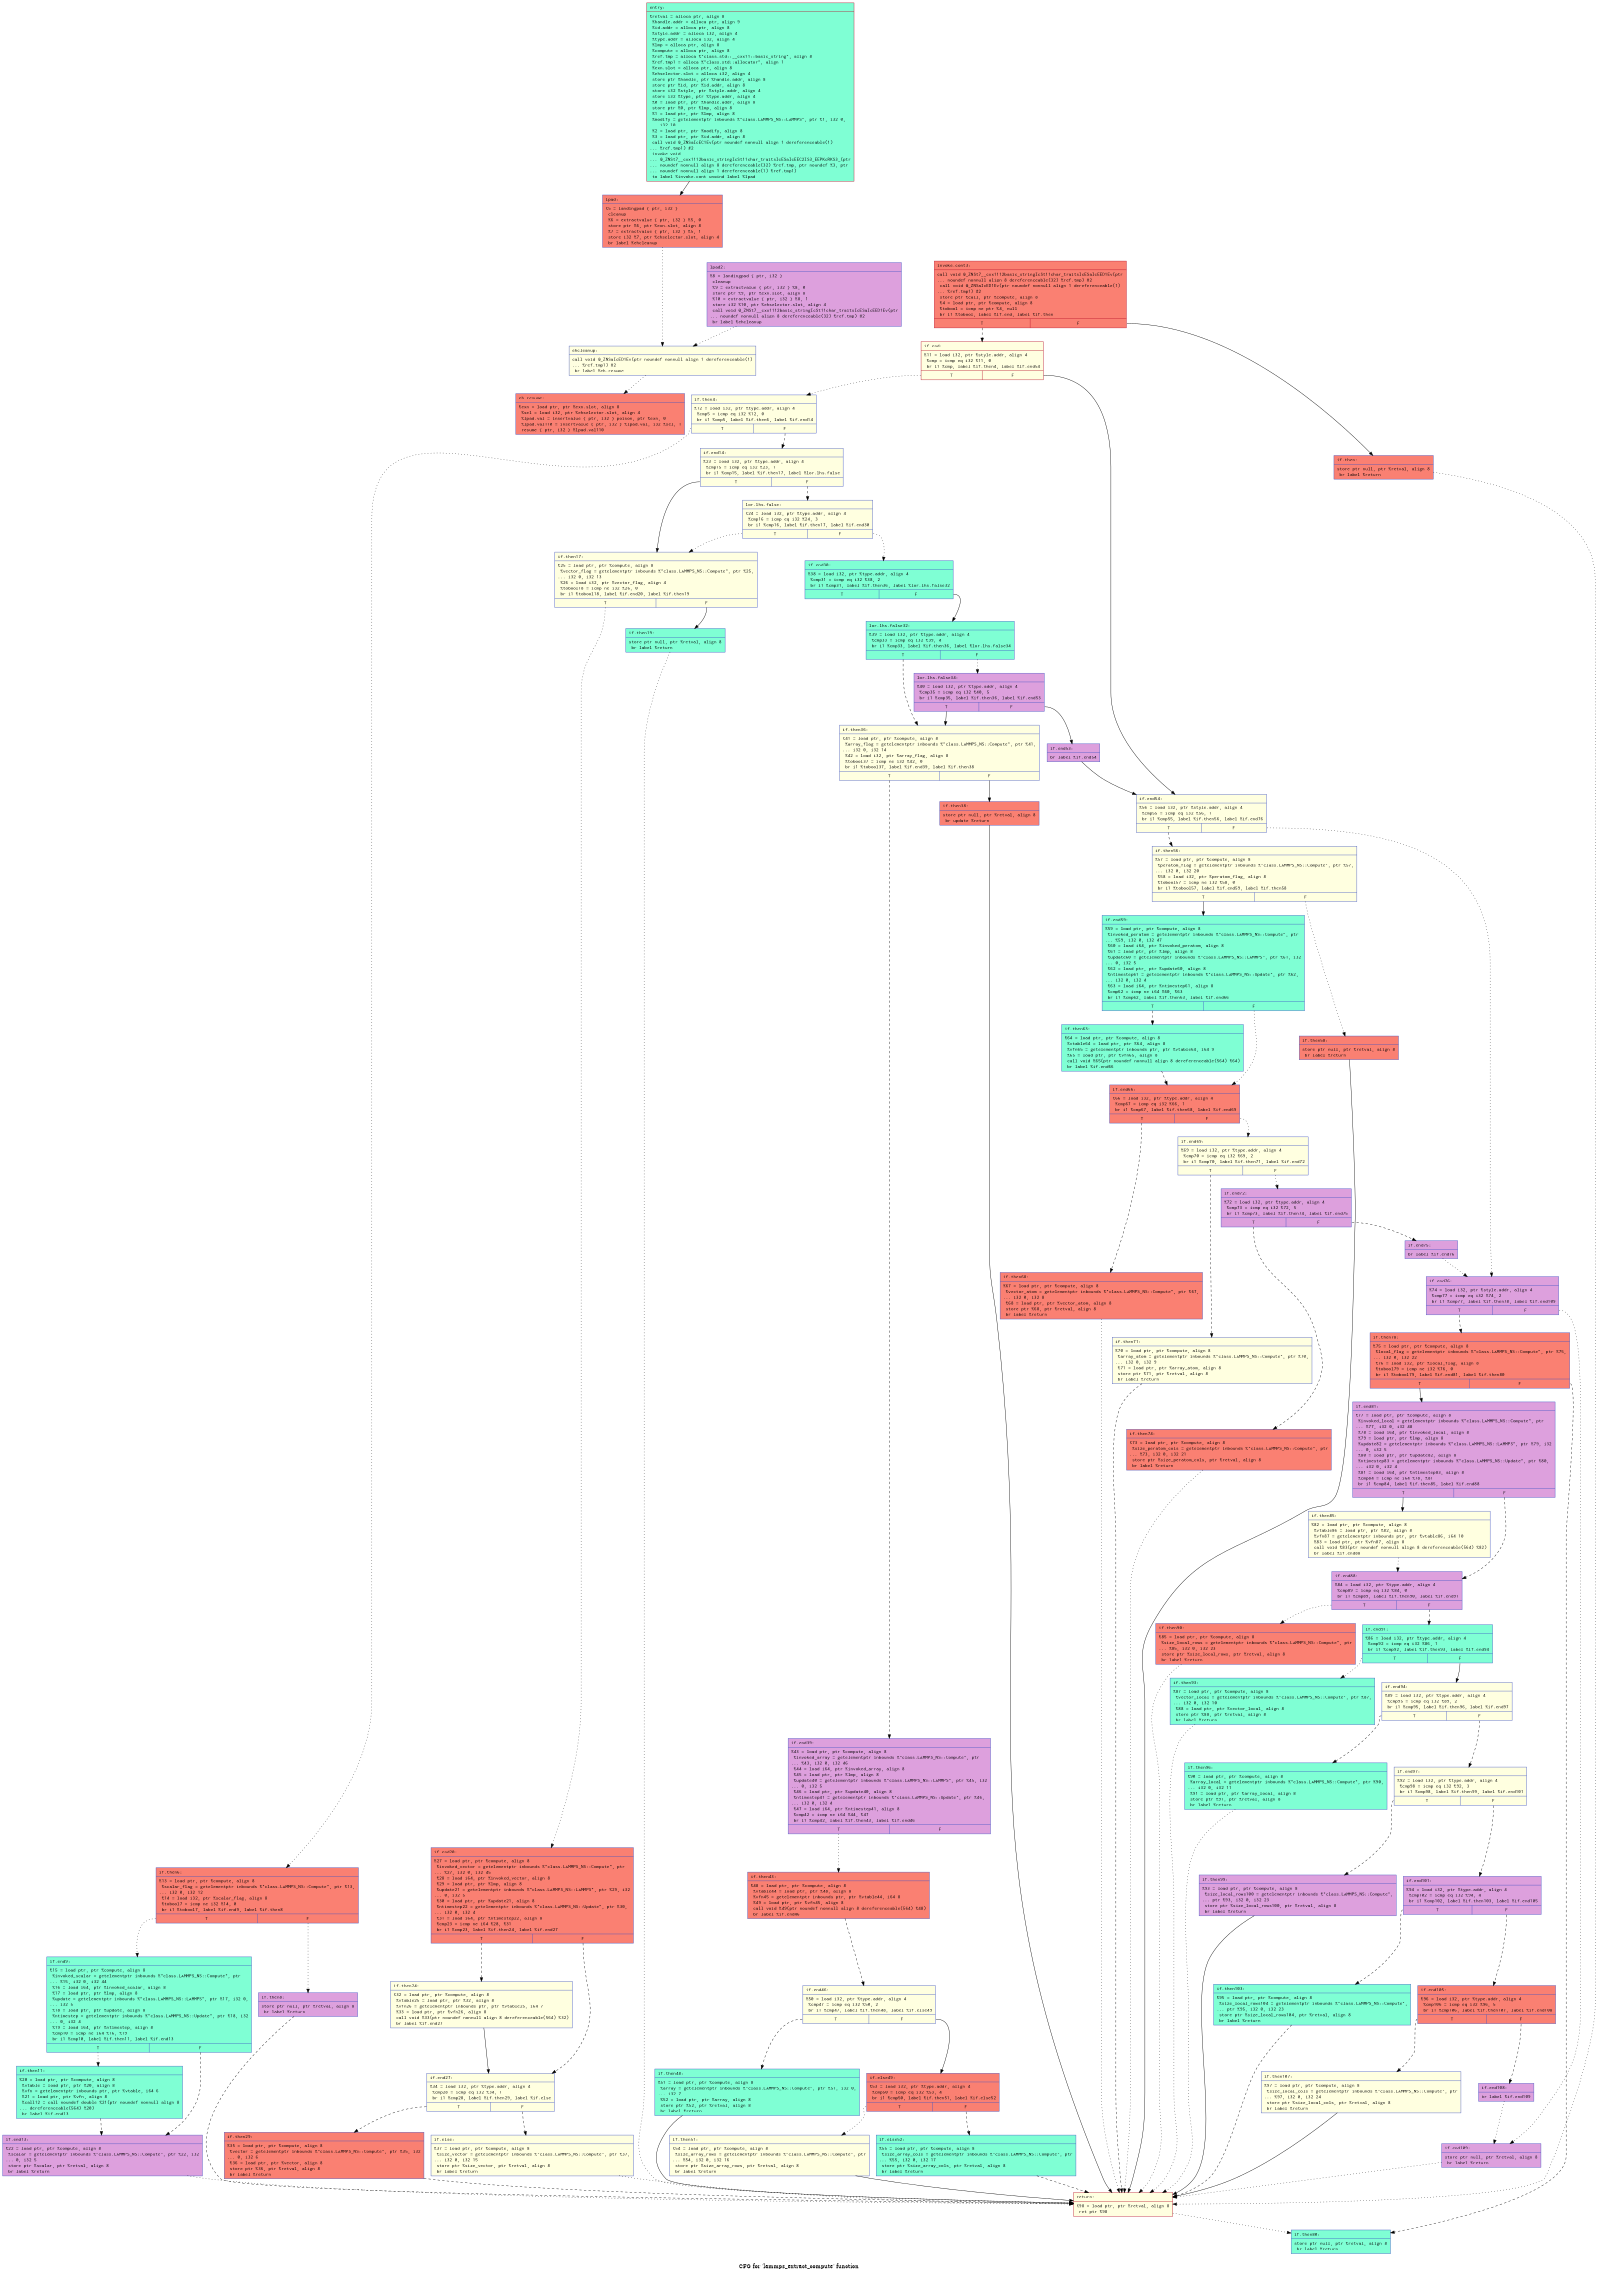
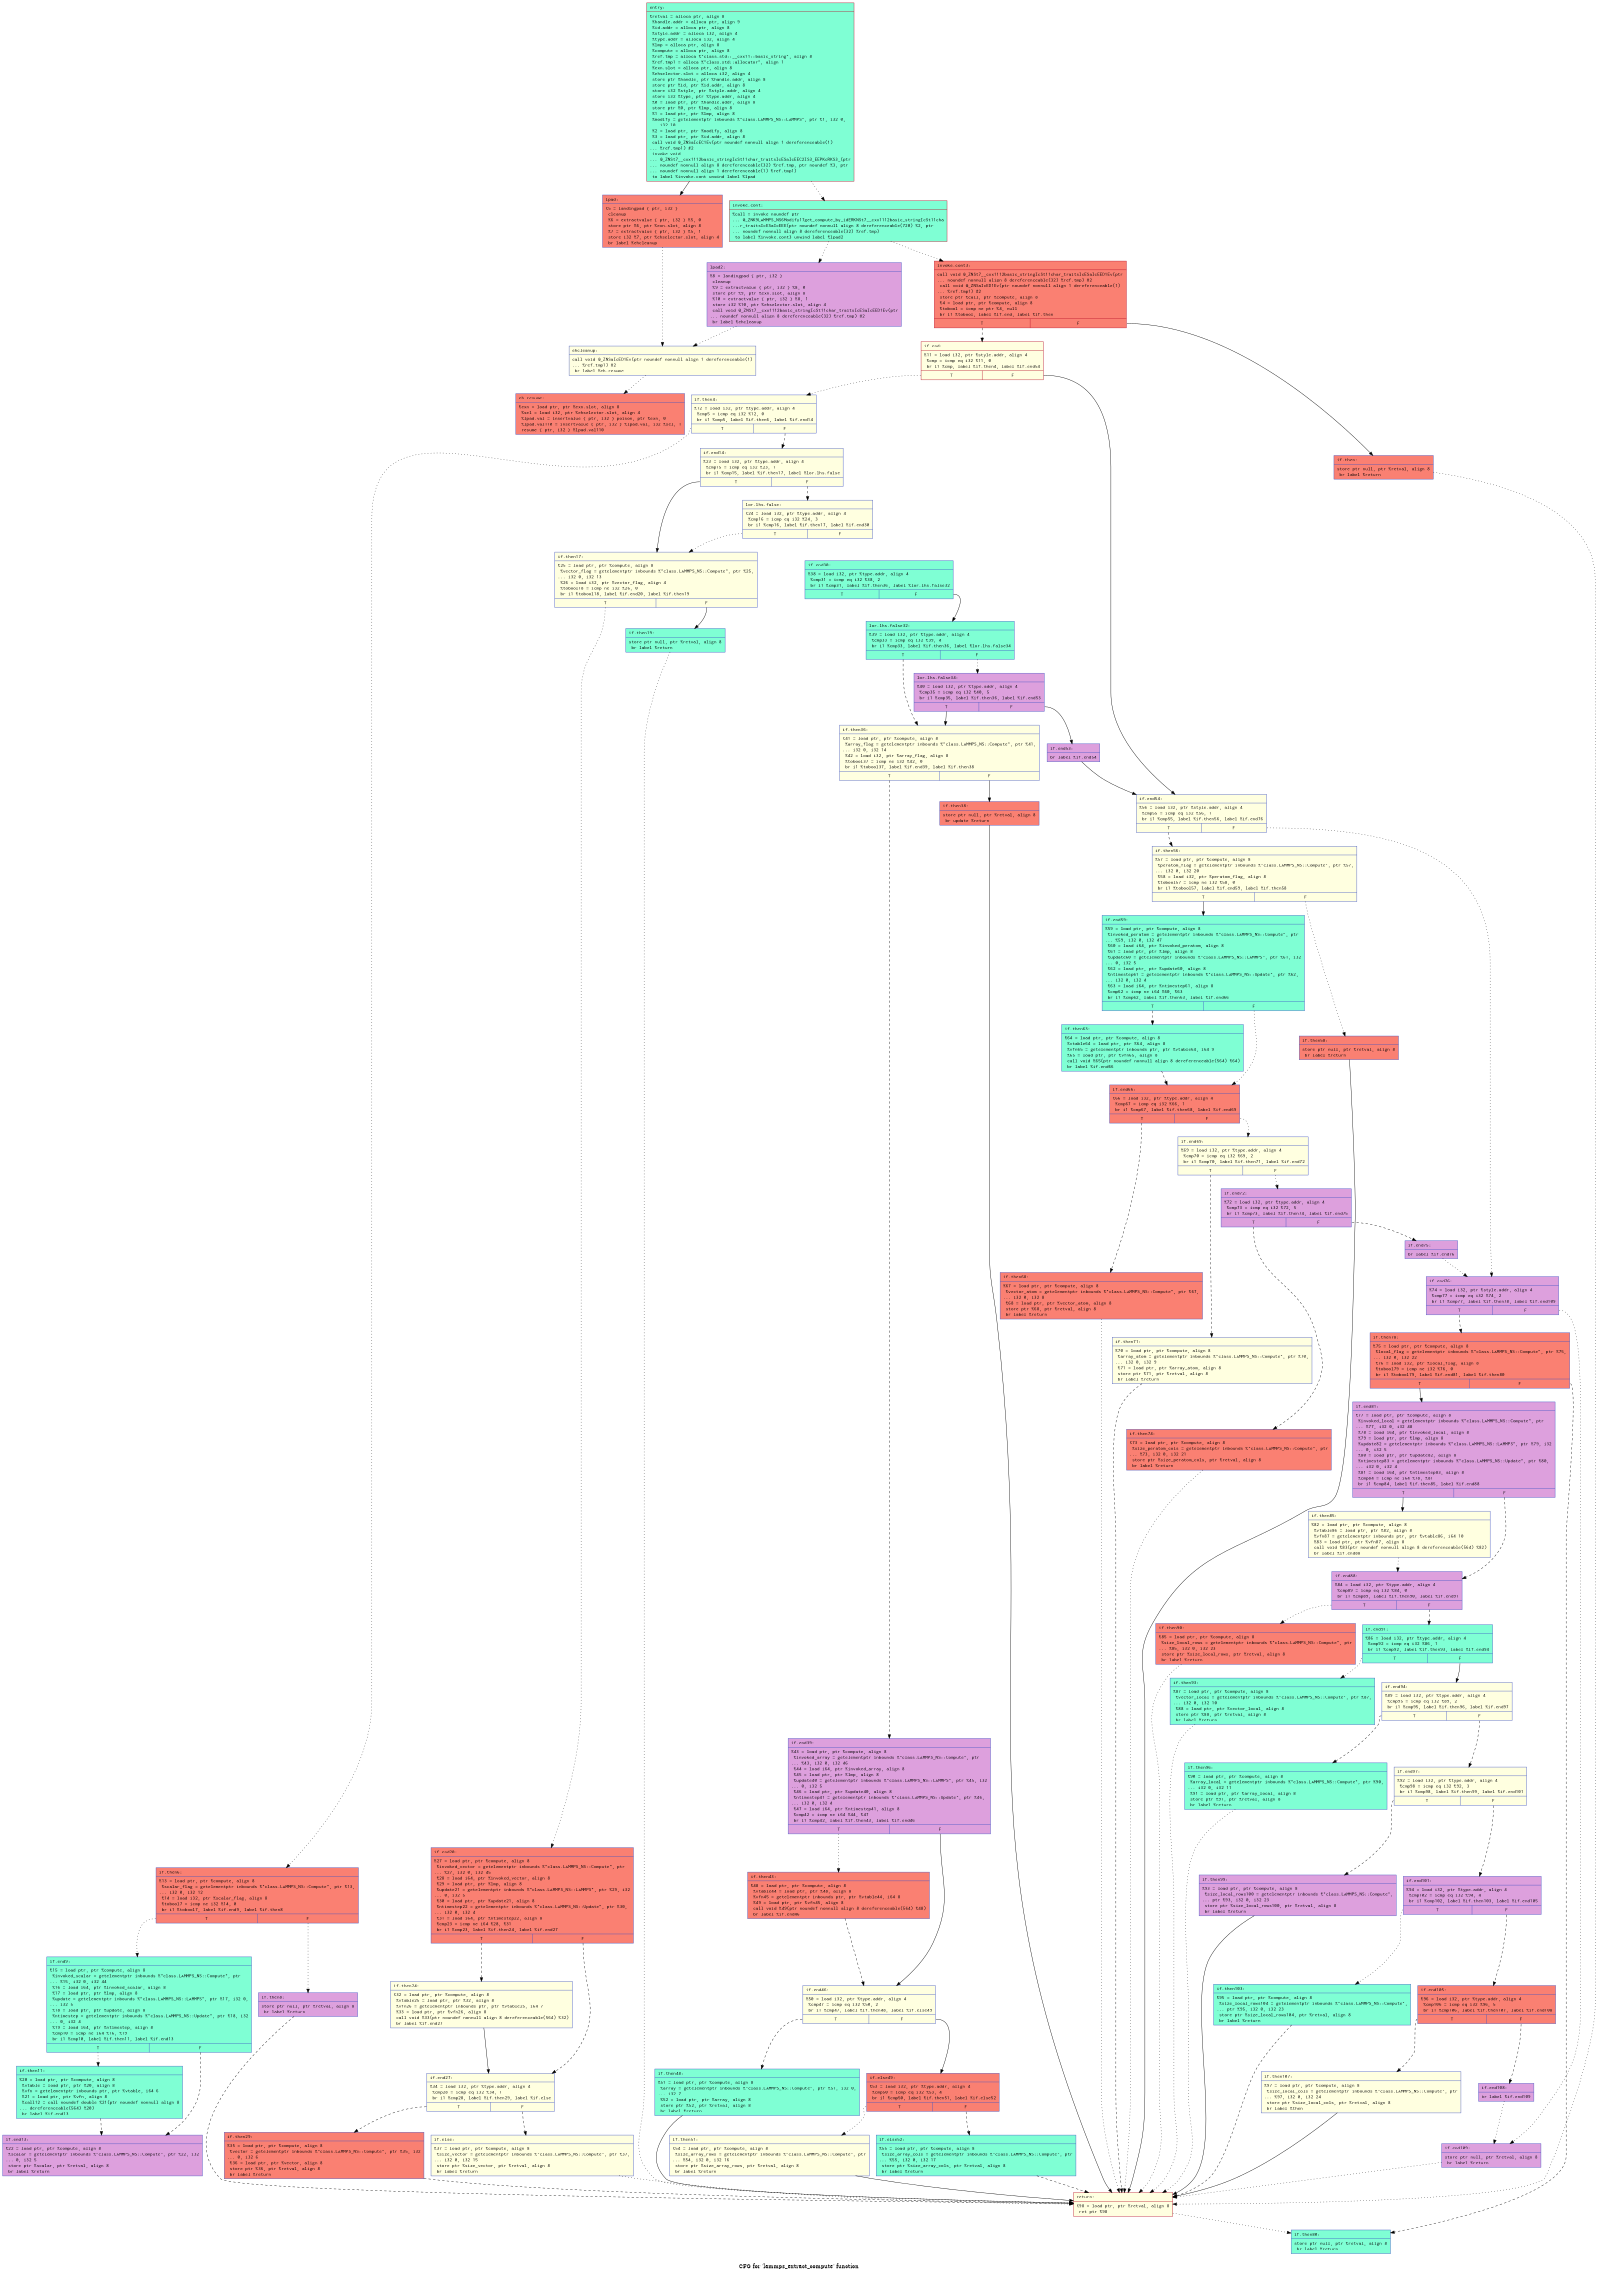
none -> (838, 221)
(883, 543) -> none
none -> (942, 1915)
(1393, 1953) -> (1393, 1953)
(1286, 2108) -> (1284, 2108)
(628, 2198) -> none
